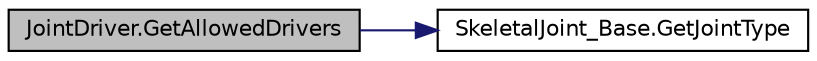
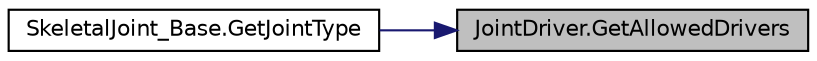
(388, 30) -> (407, 30)
